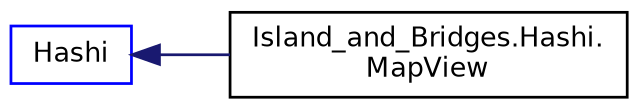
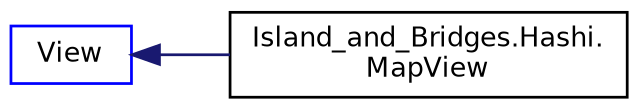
(71, 55) -> (71, 55)
